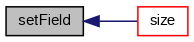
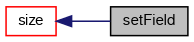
(118, 21) -> (91, 21)
